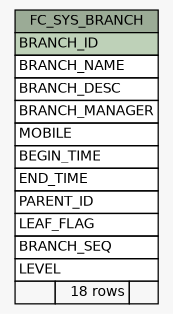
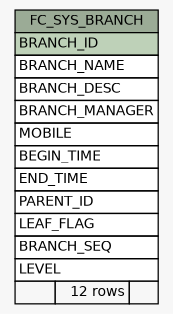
(98, 292) -> (98, 292)
